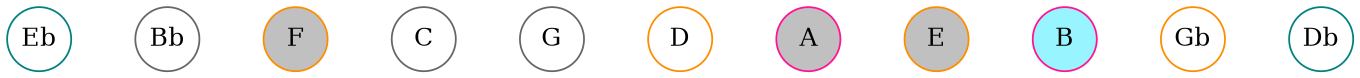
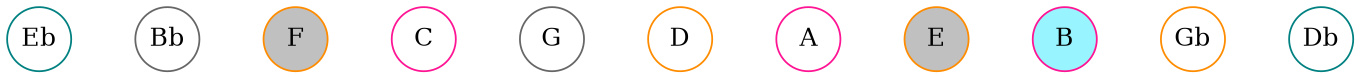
(424, 39) -> (424, 39)
(808, 39) -> (808, 39)
